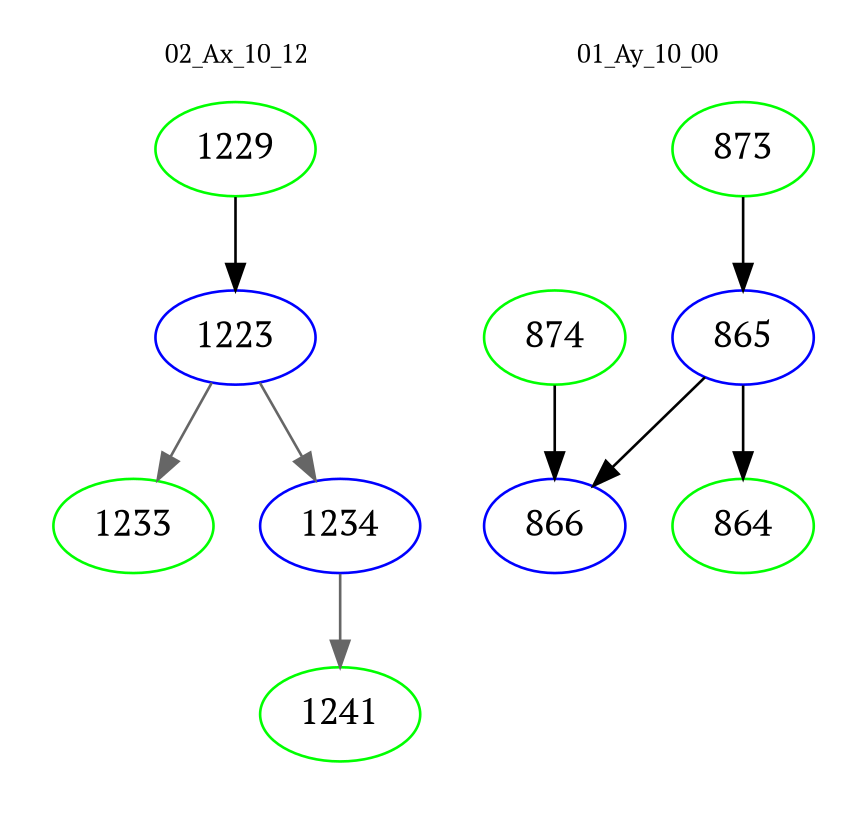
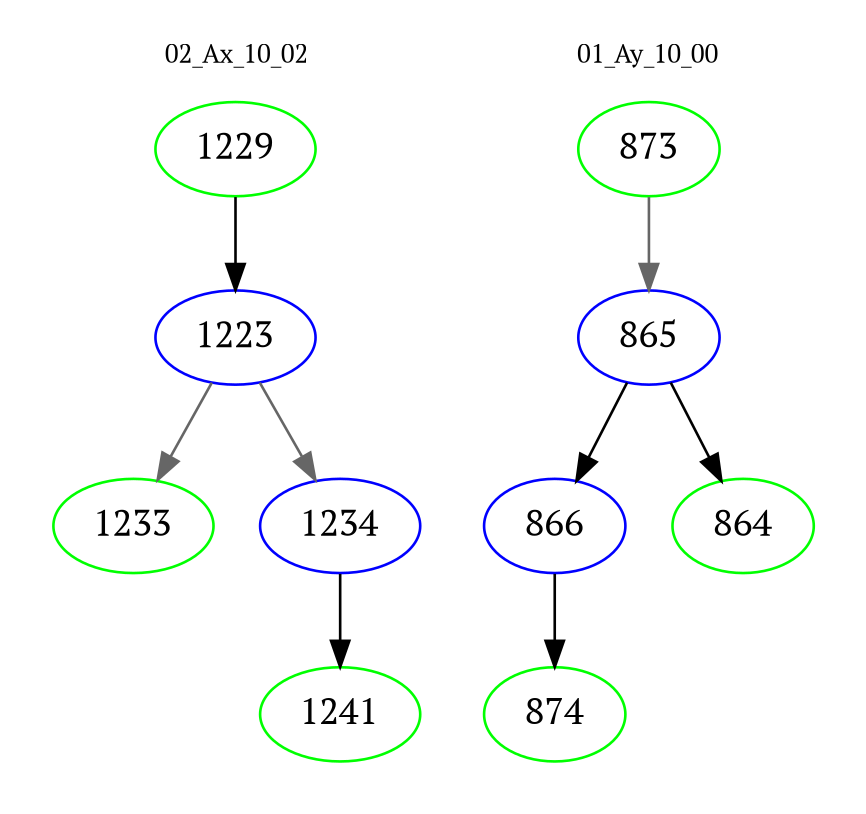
(237, 56) -> (237, 56)
(743, 231) -> (649, 231)
(555, 419) -> (555, 607)
(340, 607) -> (340, 607)
